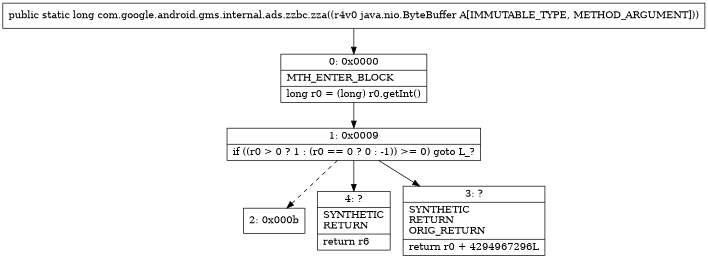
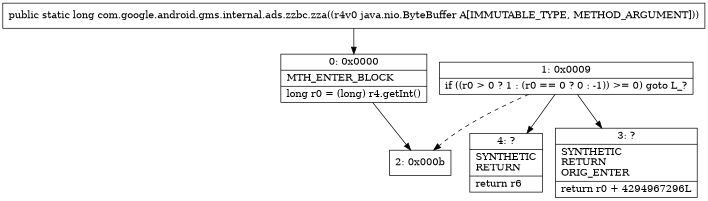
(354, 94) -> (354, 94)
(354, 112) -> (389, 124)
(447, 231) -> (595, 173)
